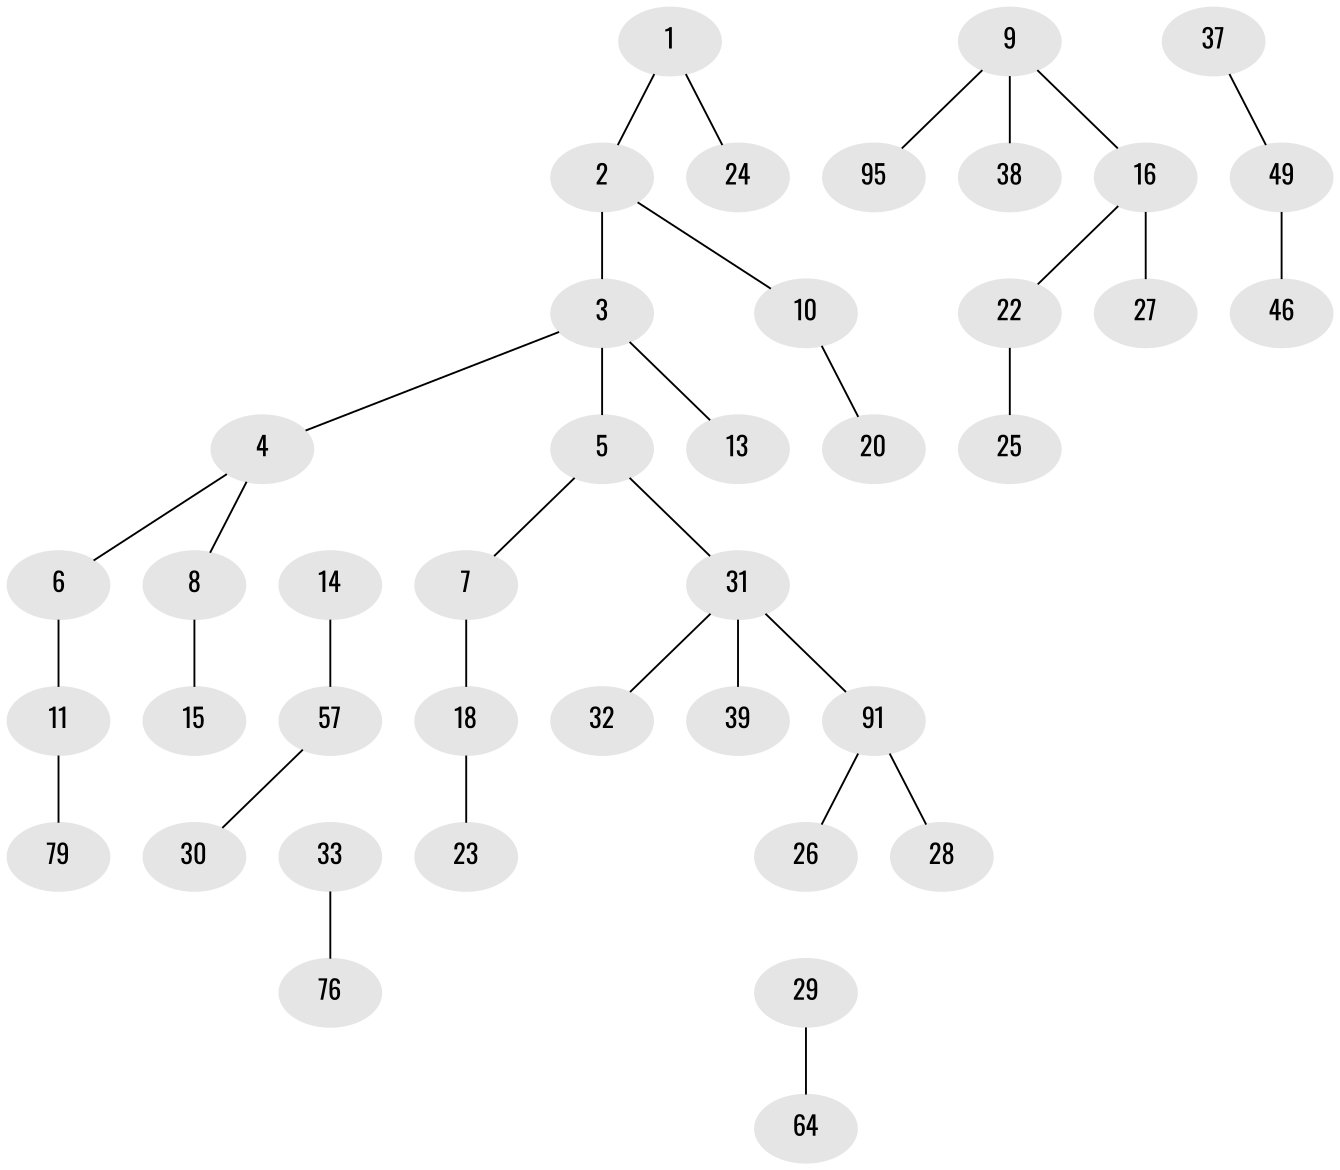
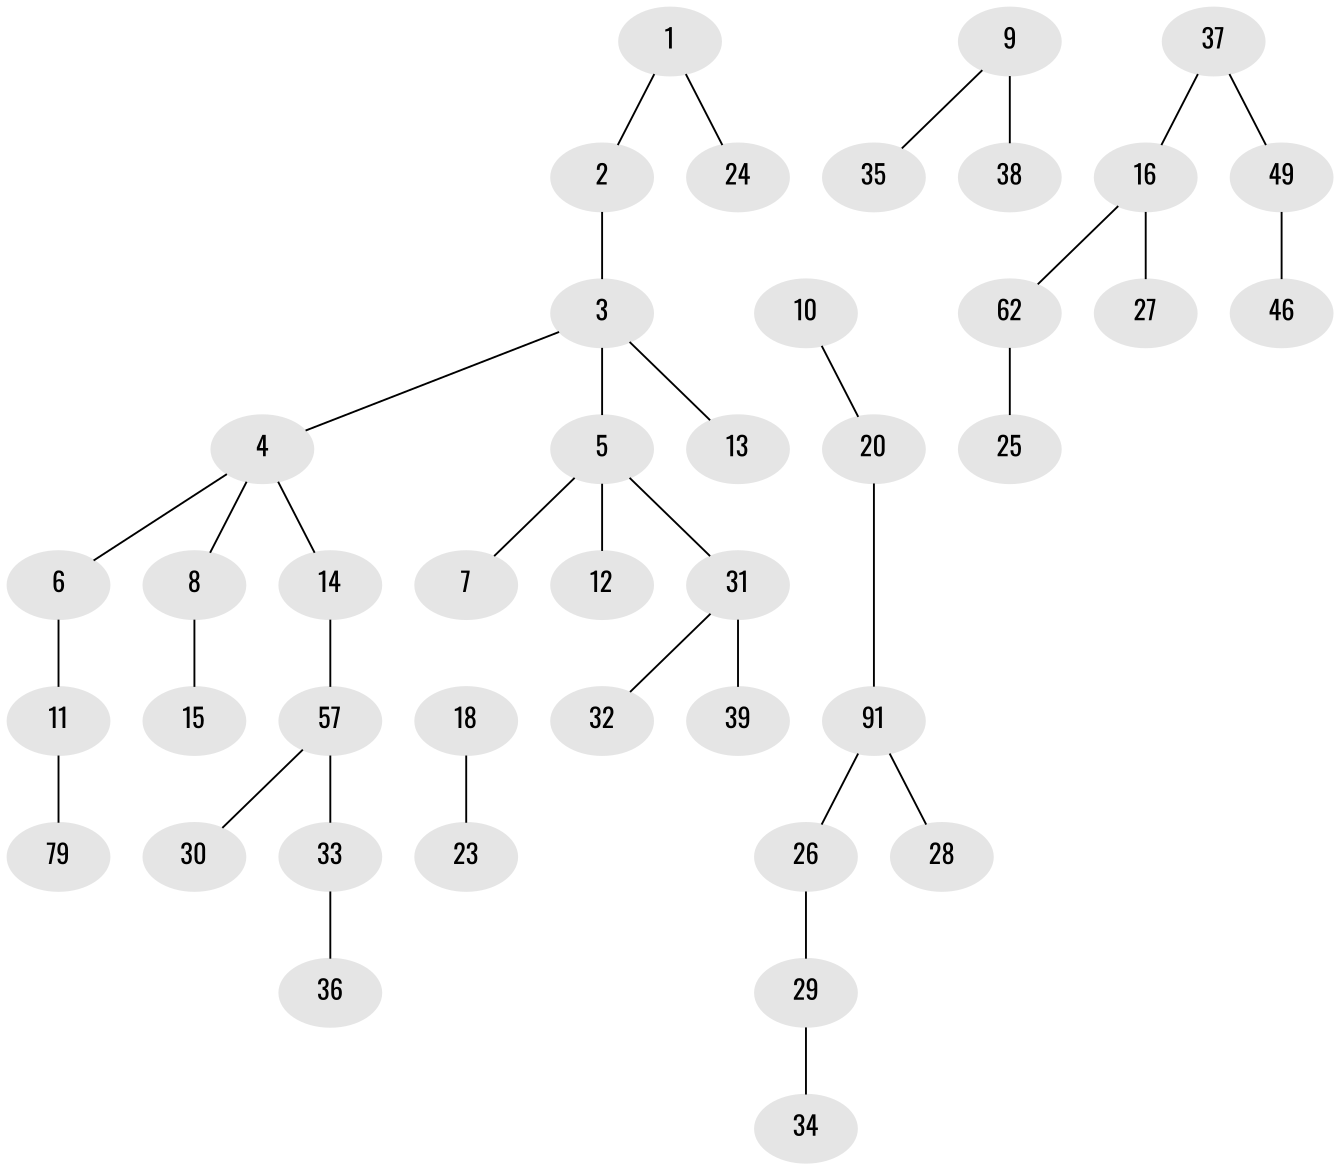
(1078, 109) -> (1180, 110)
(874, 177) -> (874, 177)
(704, 246) -> none
(1010, 313) -> (1010, 313)
none -> (296, 517)
none -> (602, 585)
(466, 653) -> none
(806, 653) -> (874, 585)
none -> (330, 789)
none -> (806, 925)
(330, 993) -> (330, 993)
(806, 1129) -> (806, 1129)
